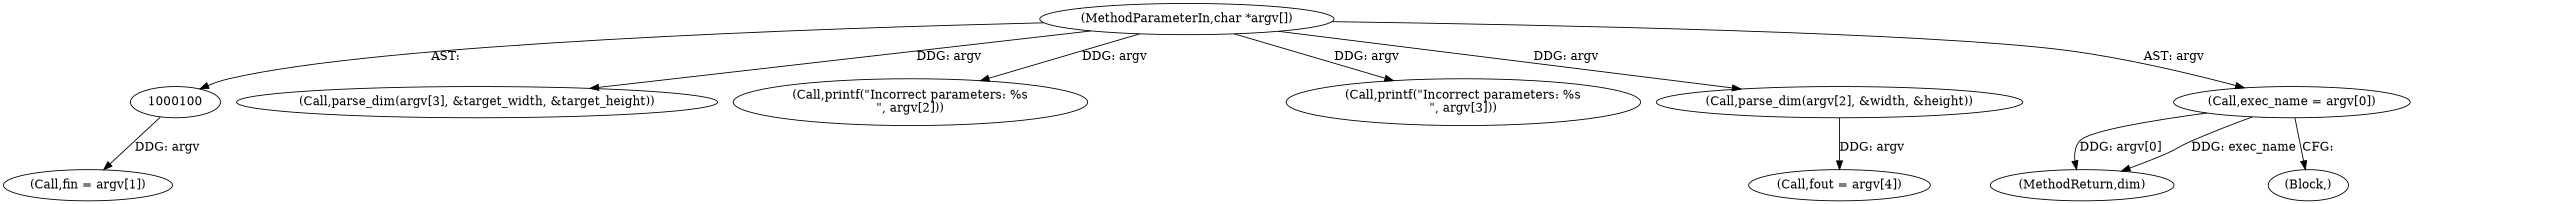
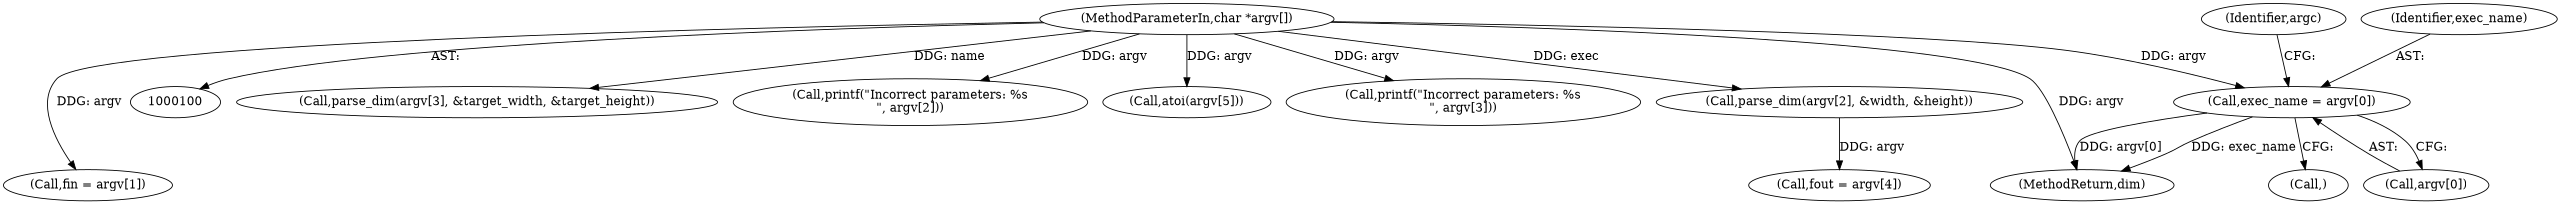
none -> (2274, 19)
none -> (2459, 19)
none -> (1729, 37)
(949, 57) -> (949, 57)
(1566, 57) -> (1566, 57)
(2174, 57) -> (2174, 57)
none -> (1187, 102)
(135, 141) -> (503, 37)
(2308, 185) -> (2308, 185)
none -> (2426, 185)
